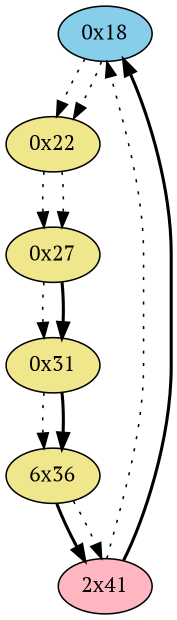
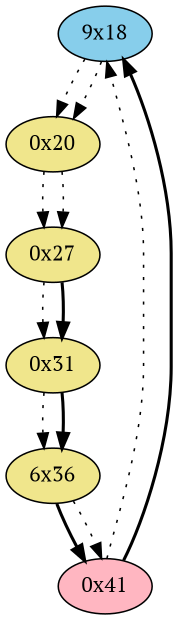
(105, 34) -> (105, 34)
(53, 144) -> (53, 144)
(105, 586) -> (105, 586)
